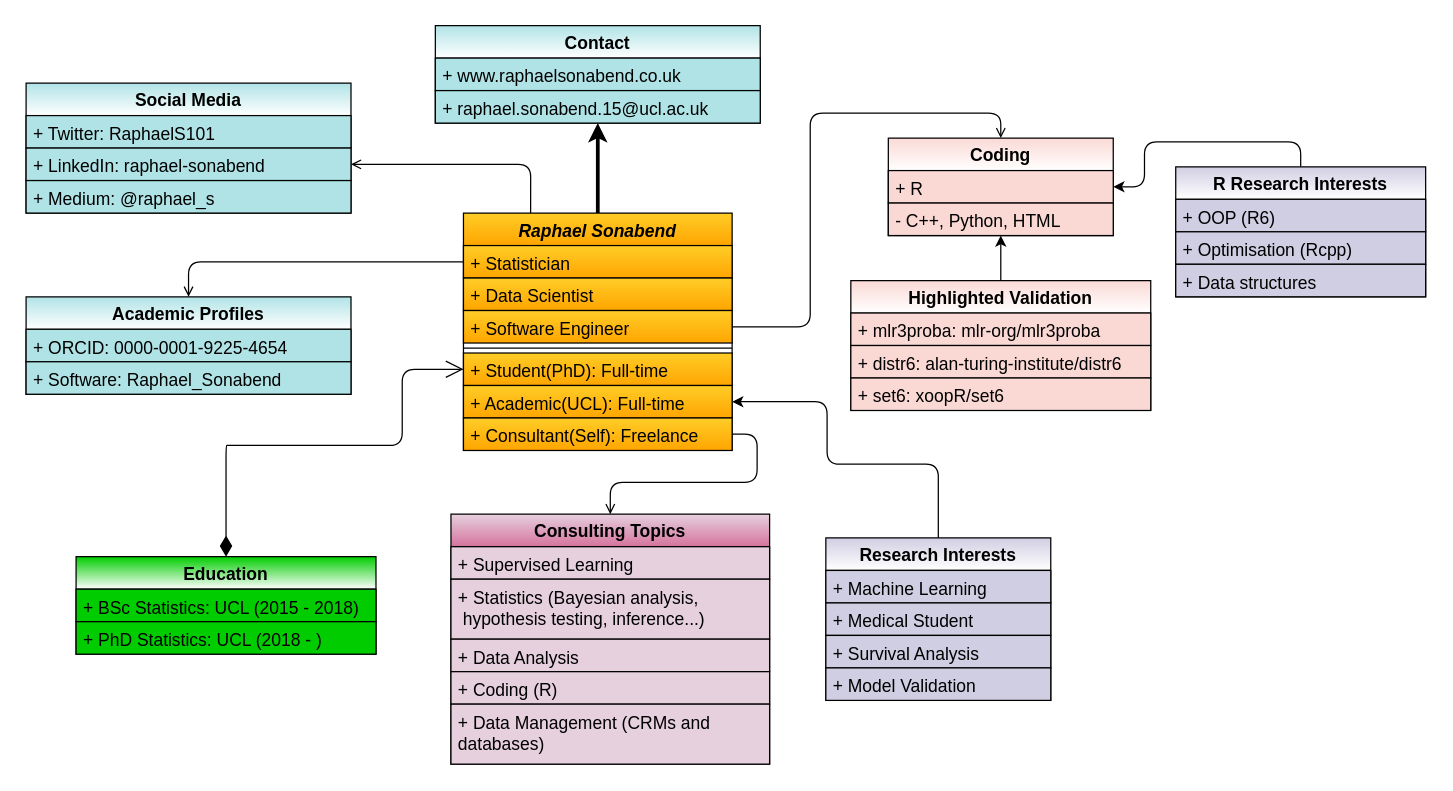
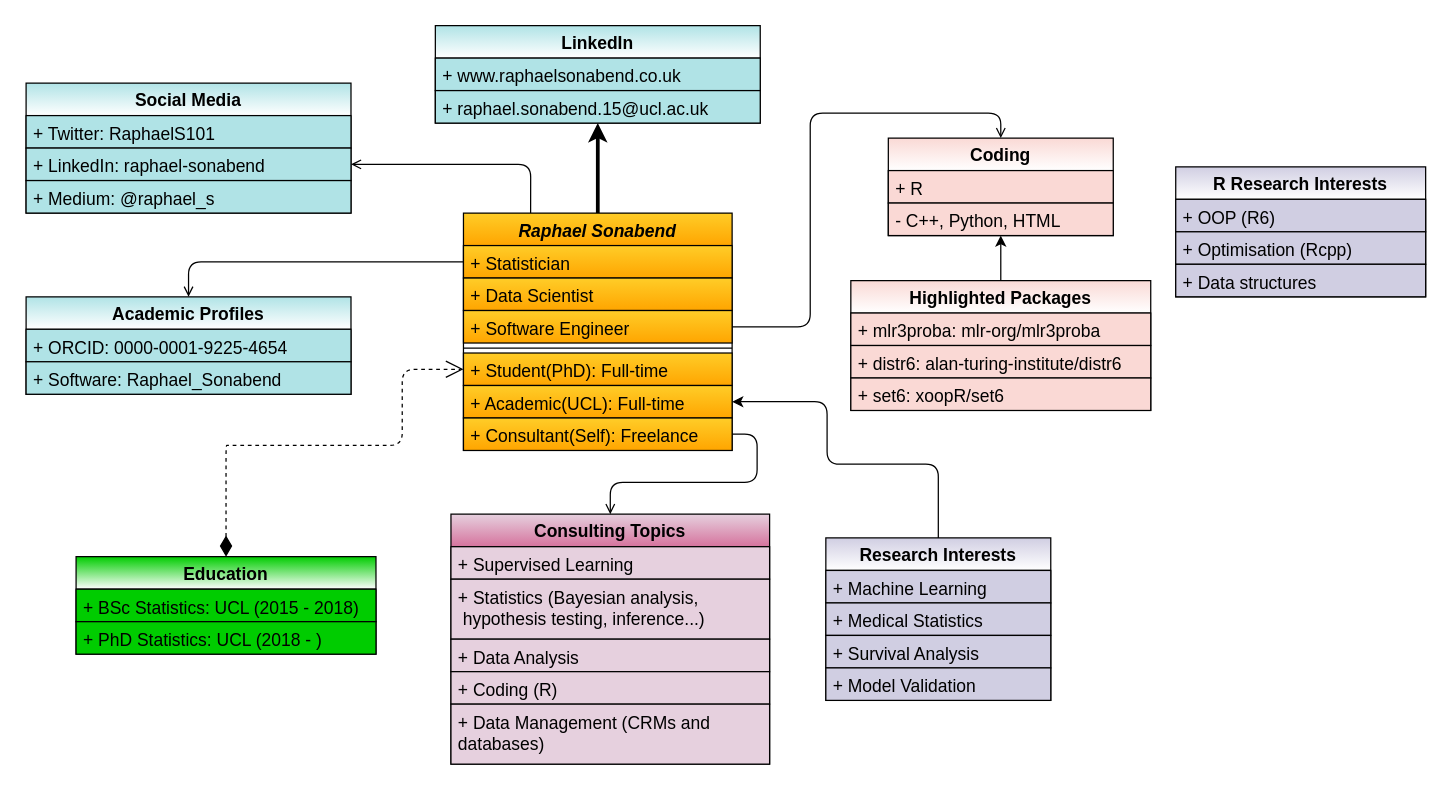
(597, 43) -> (597, 43)
(1206, 142) -> none
(1000, 298) -> (1000, 298)
(326, 446) -> (326, 446)
(907, 622) -> (917, 622)
